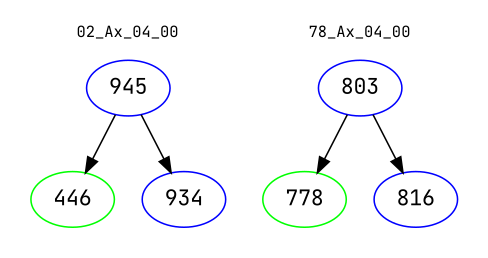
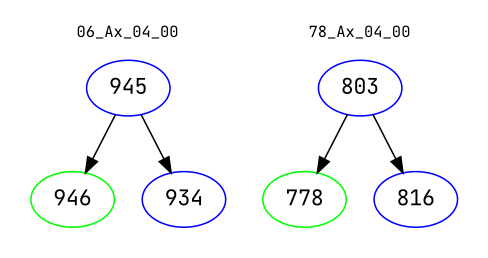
(128, 33) -> (128, 33)
(73, 199) -> (73, 199)
